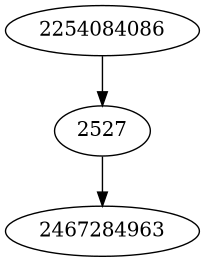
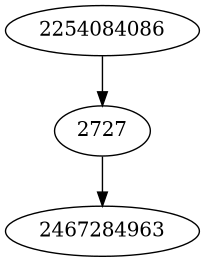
(102, 131) -> (102, 131)
